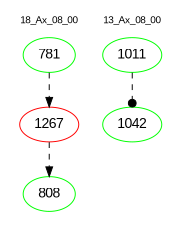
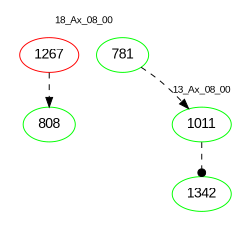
(49, 85) -> (171, 90)
(132, 125) -> (202, 194)
